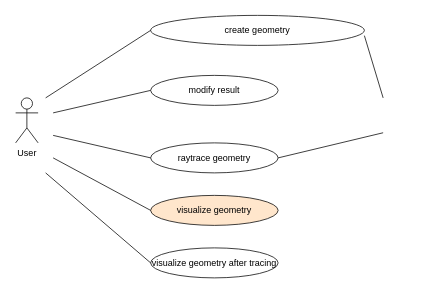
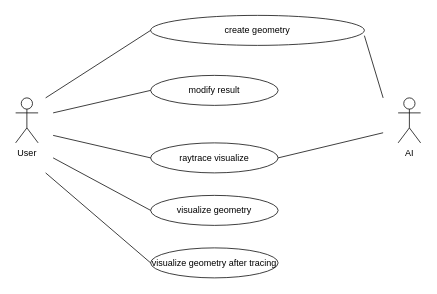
none -> (409, 120)
(214, 158) -> (214, 158)
(214, 210) -> (214, 210)
